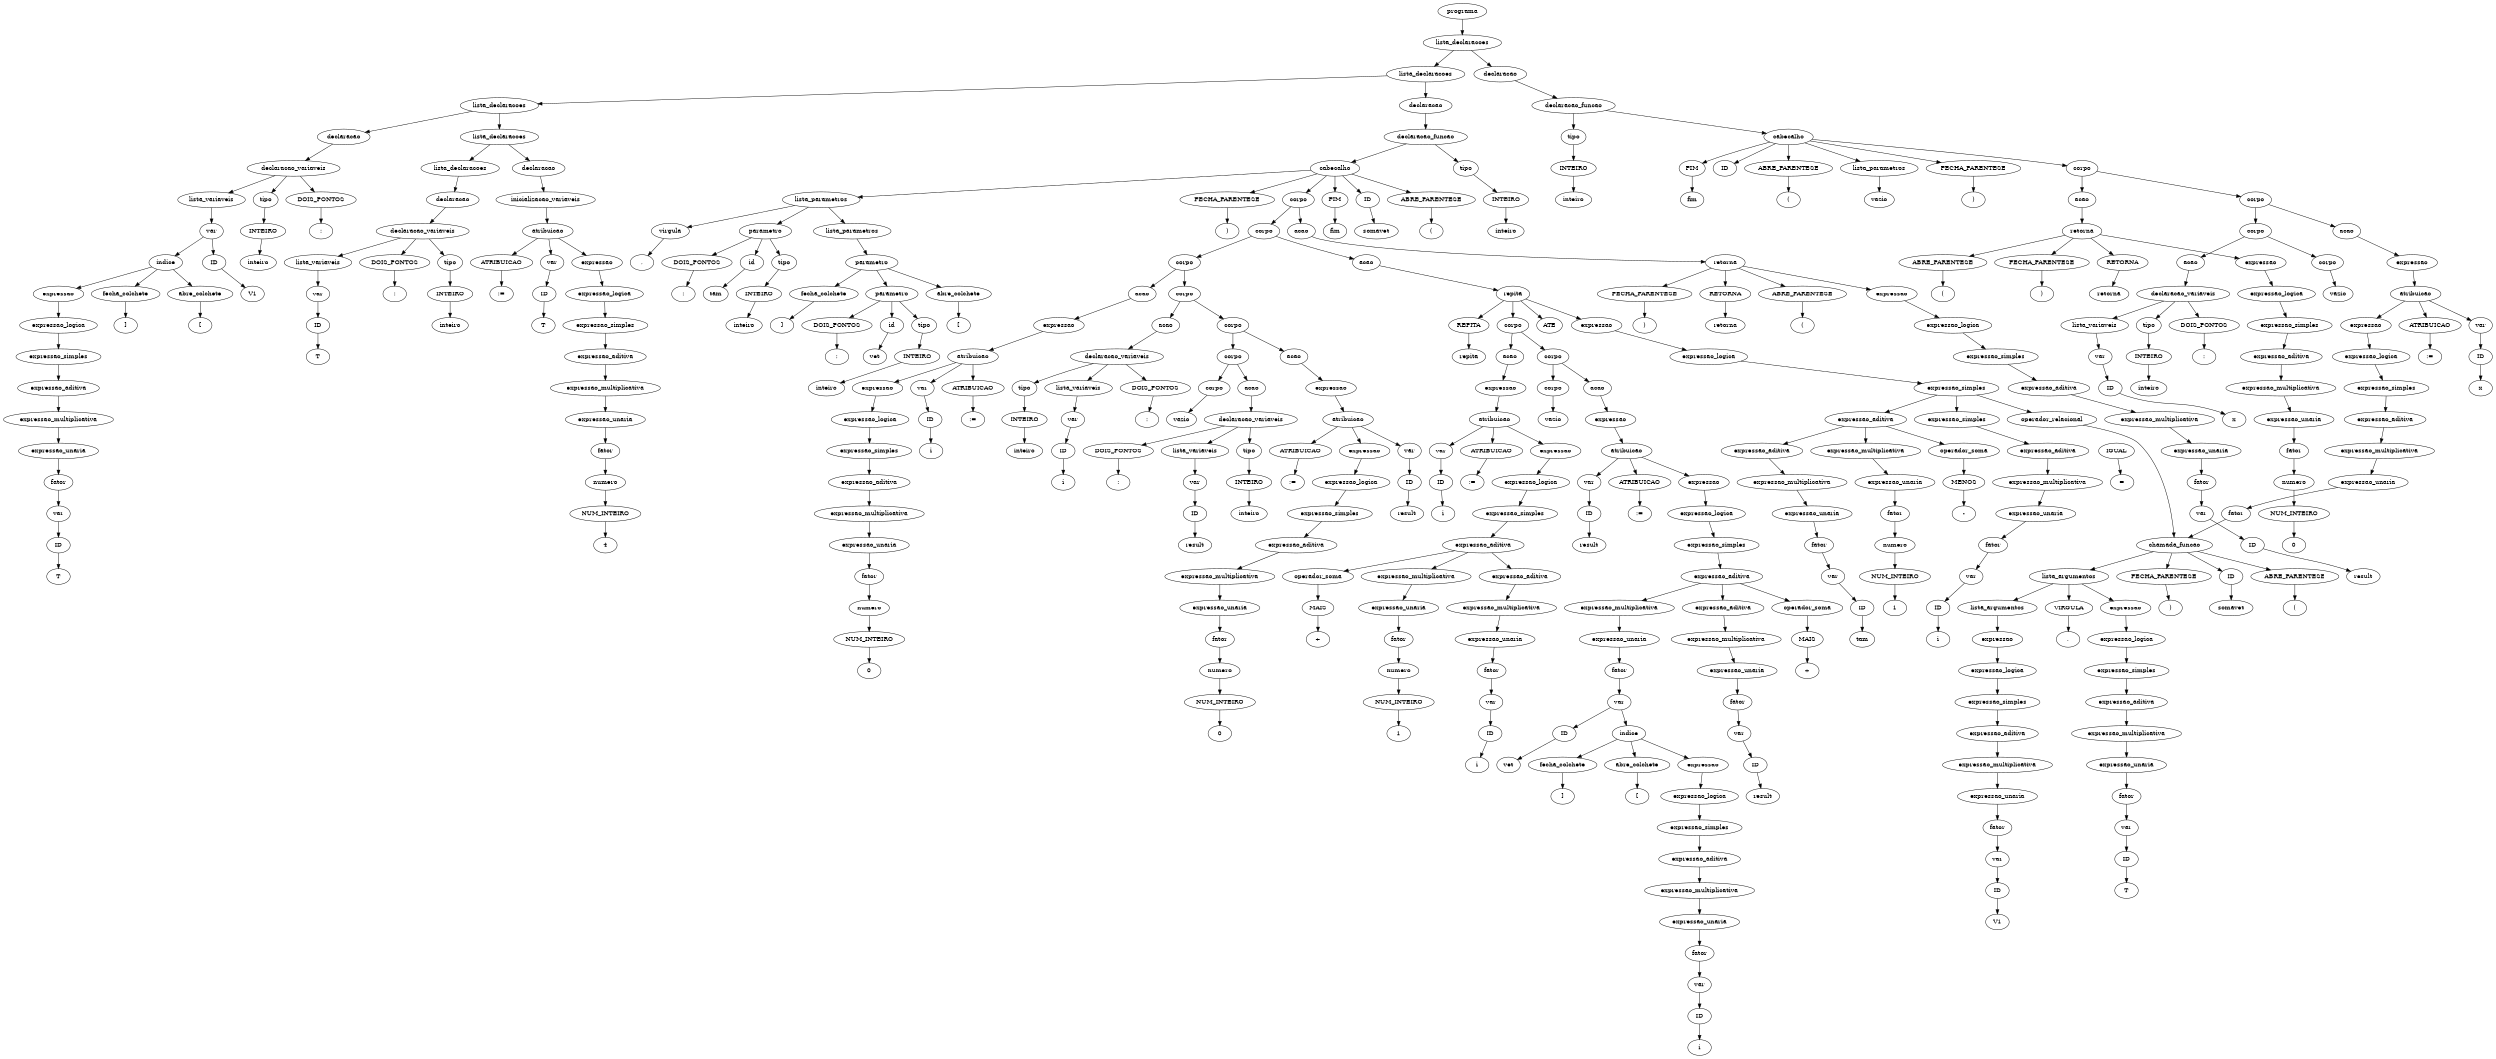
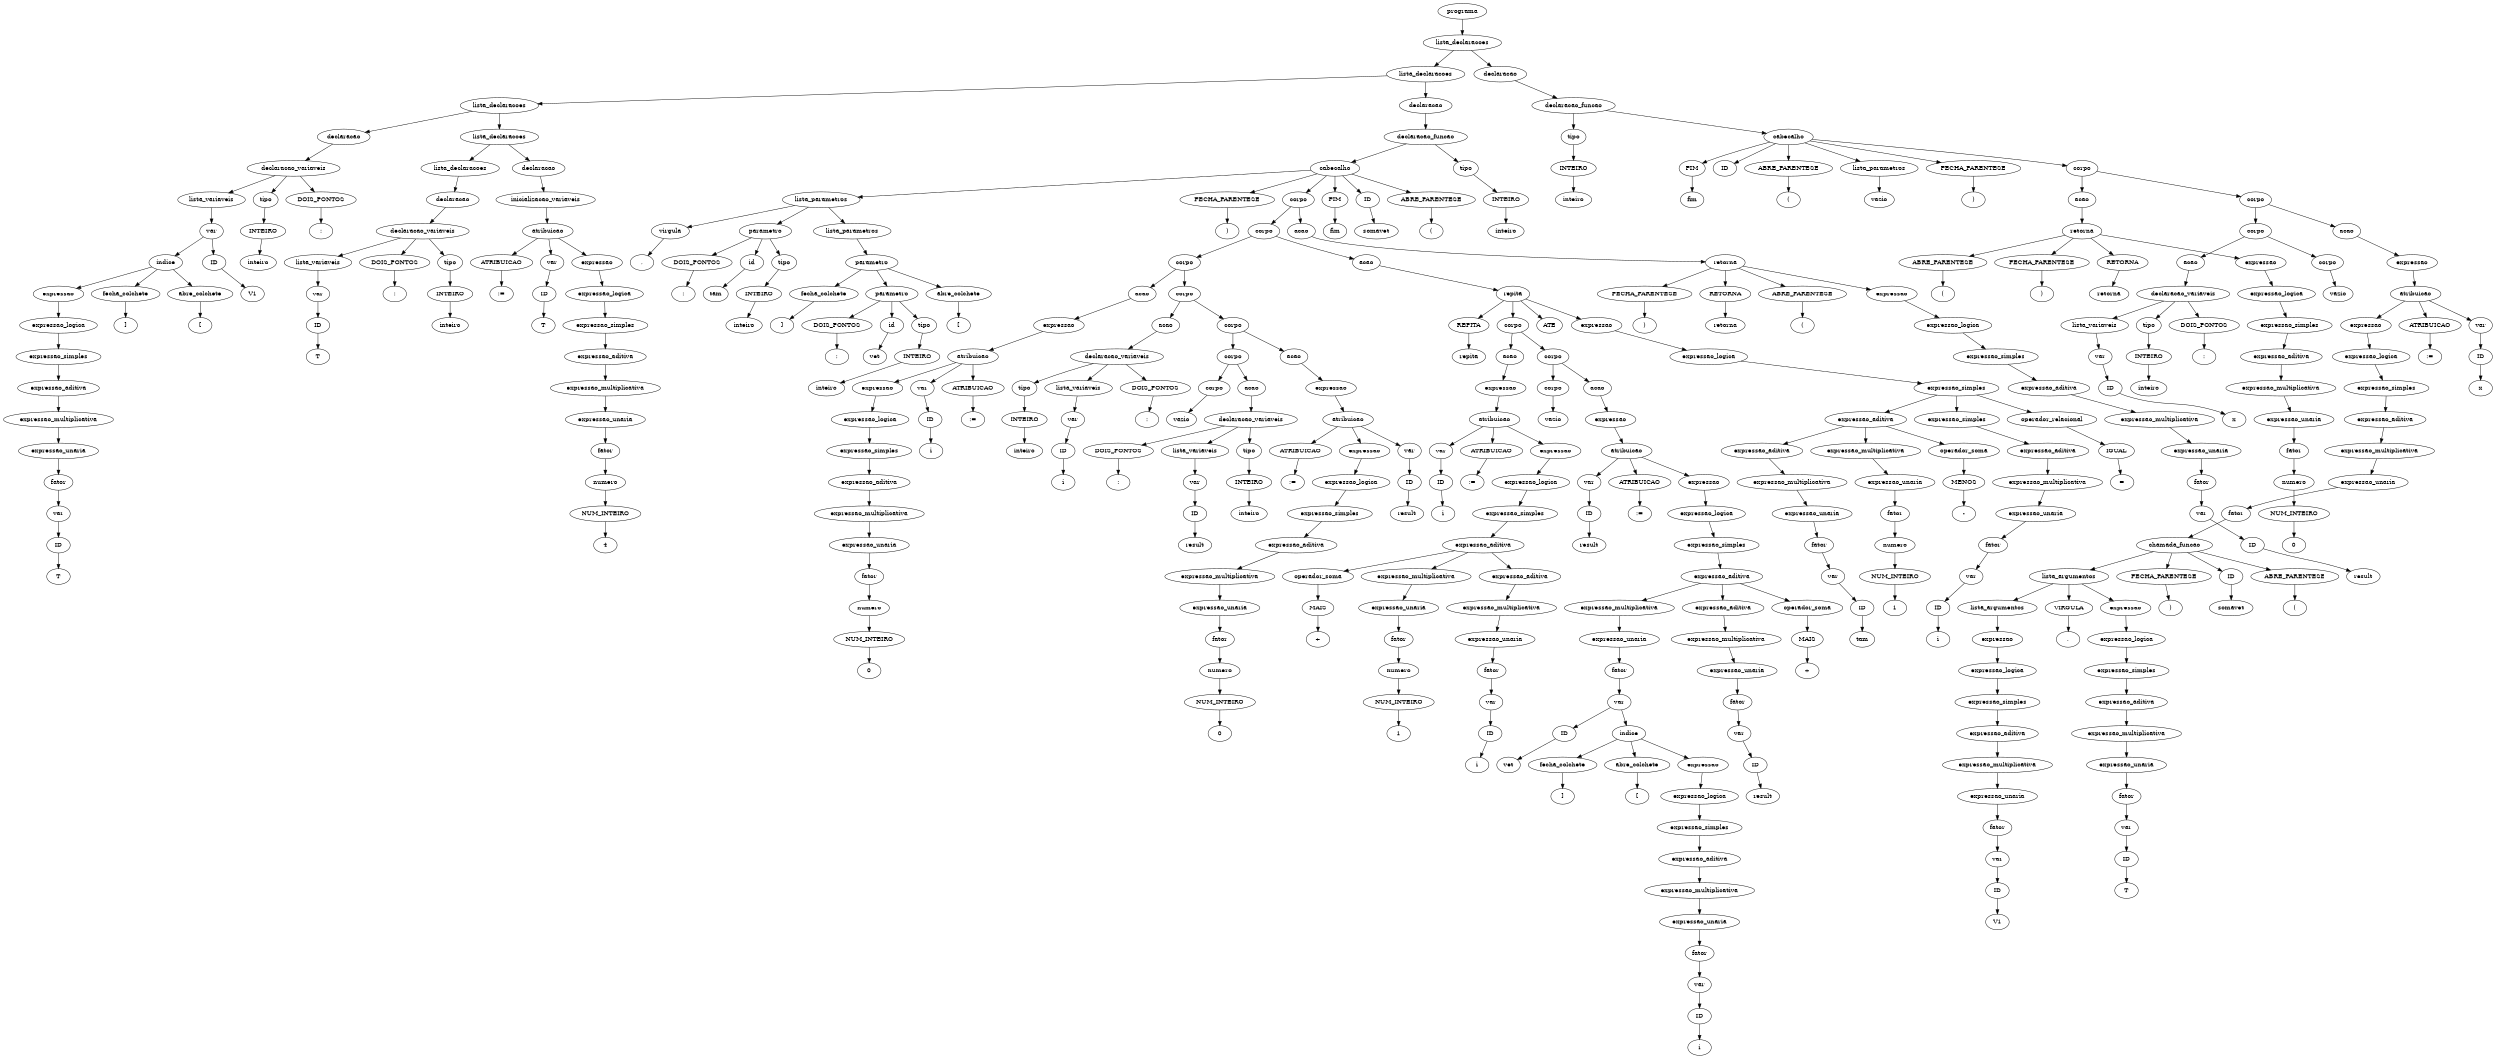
(2151, 459) -> (2084, 435)
